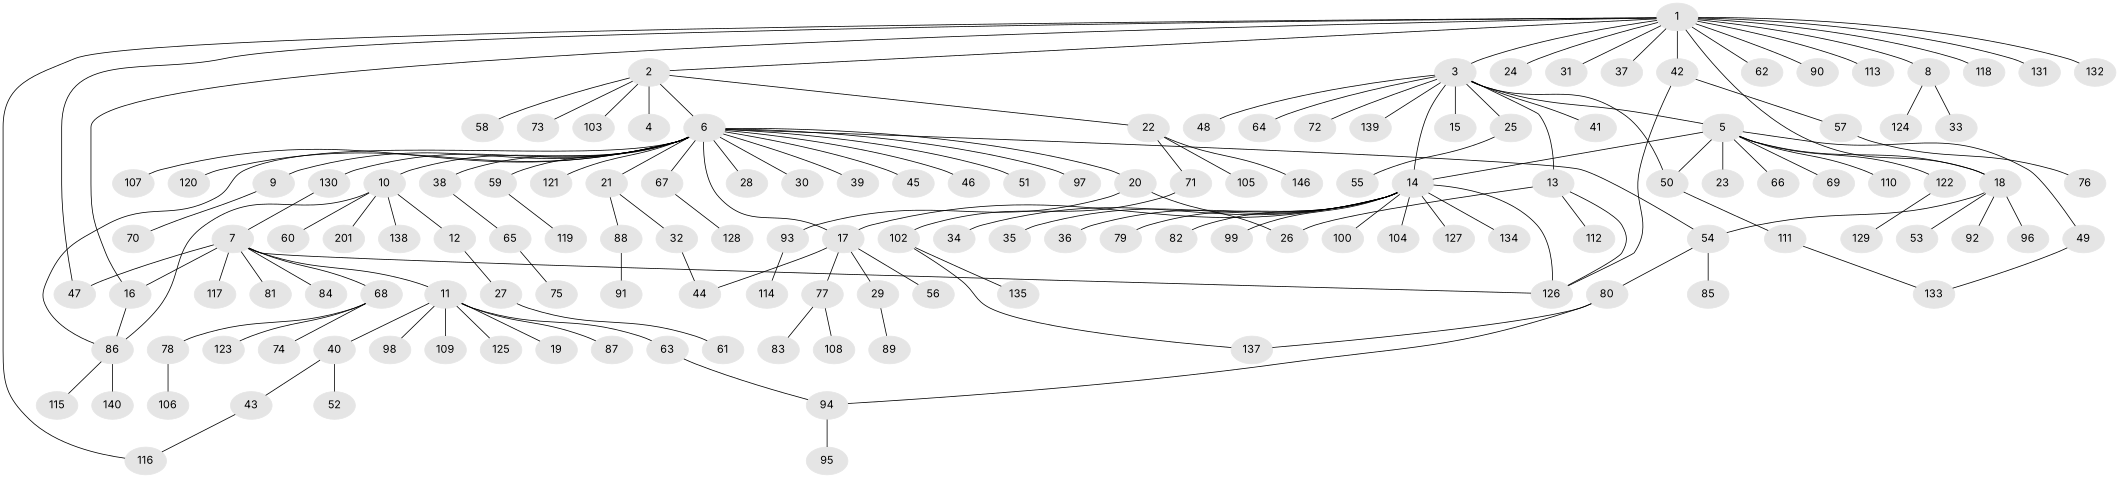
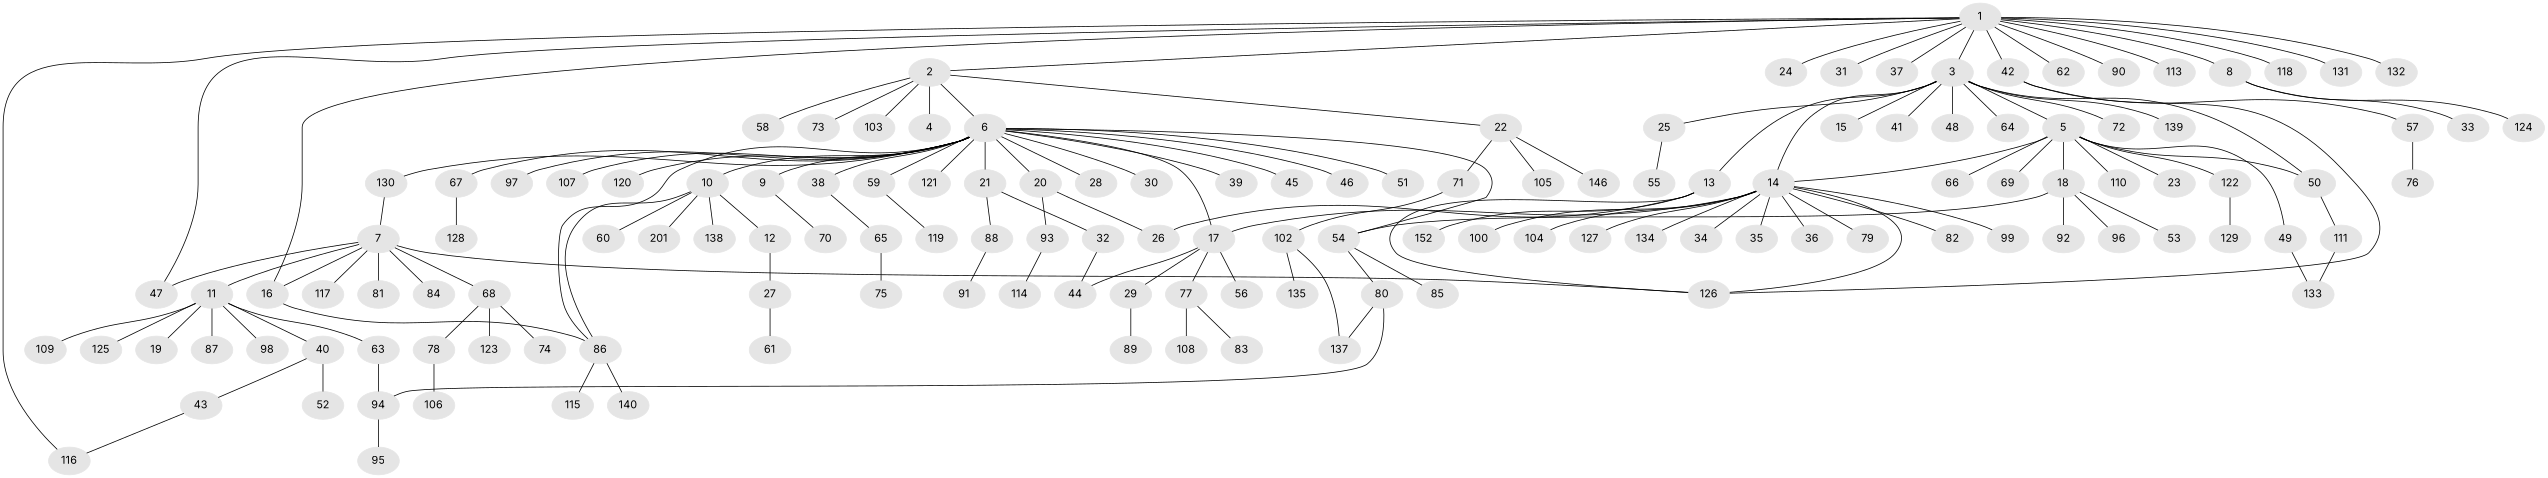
(1799, 135) -> none
(1594, 239) -> (1424, 239)
